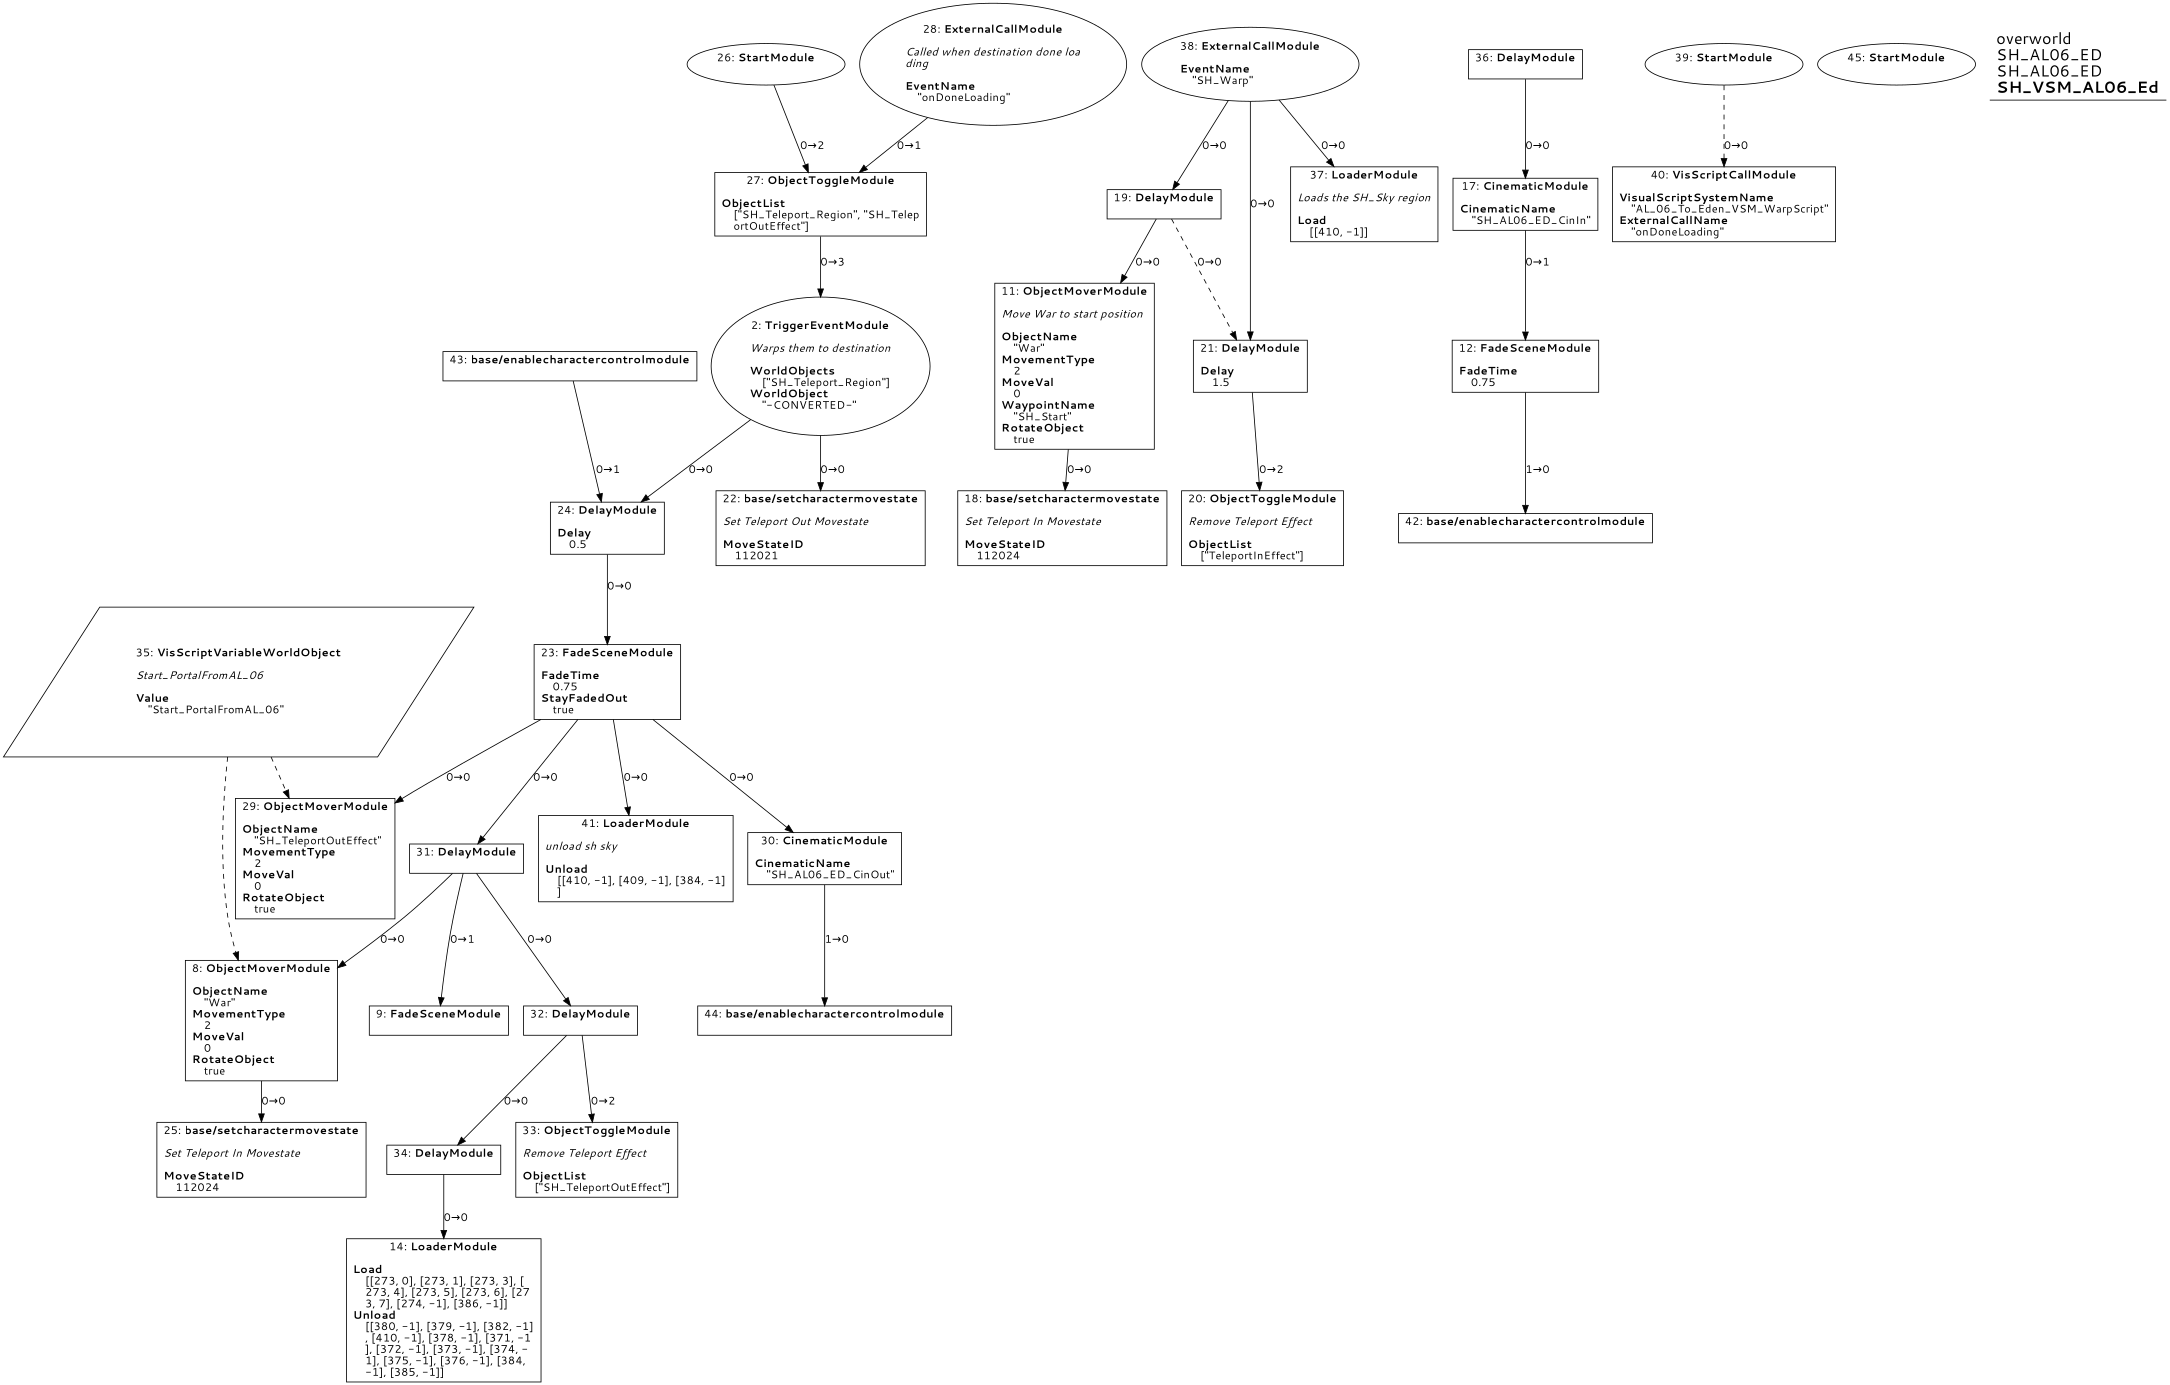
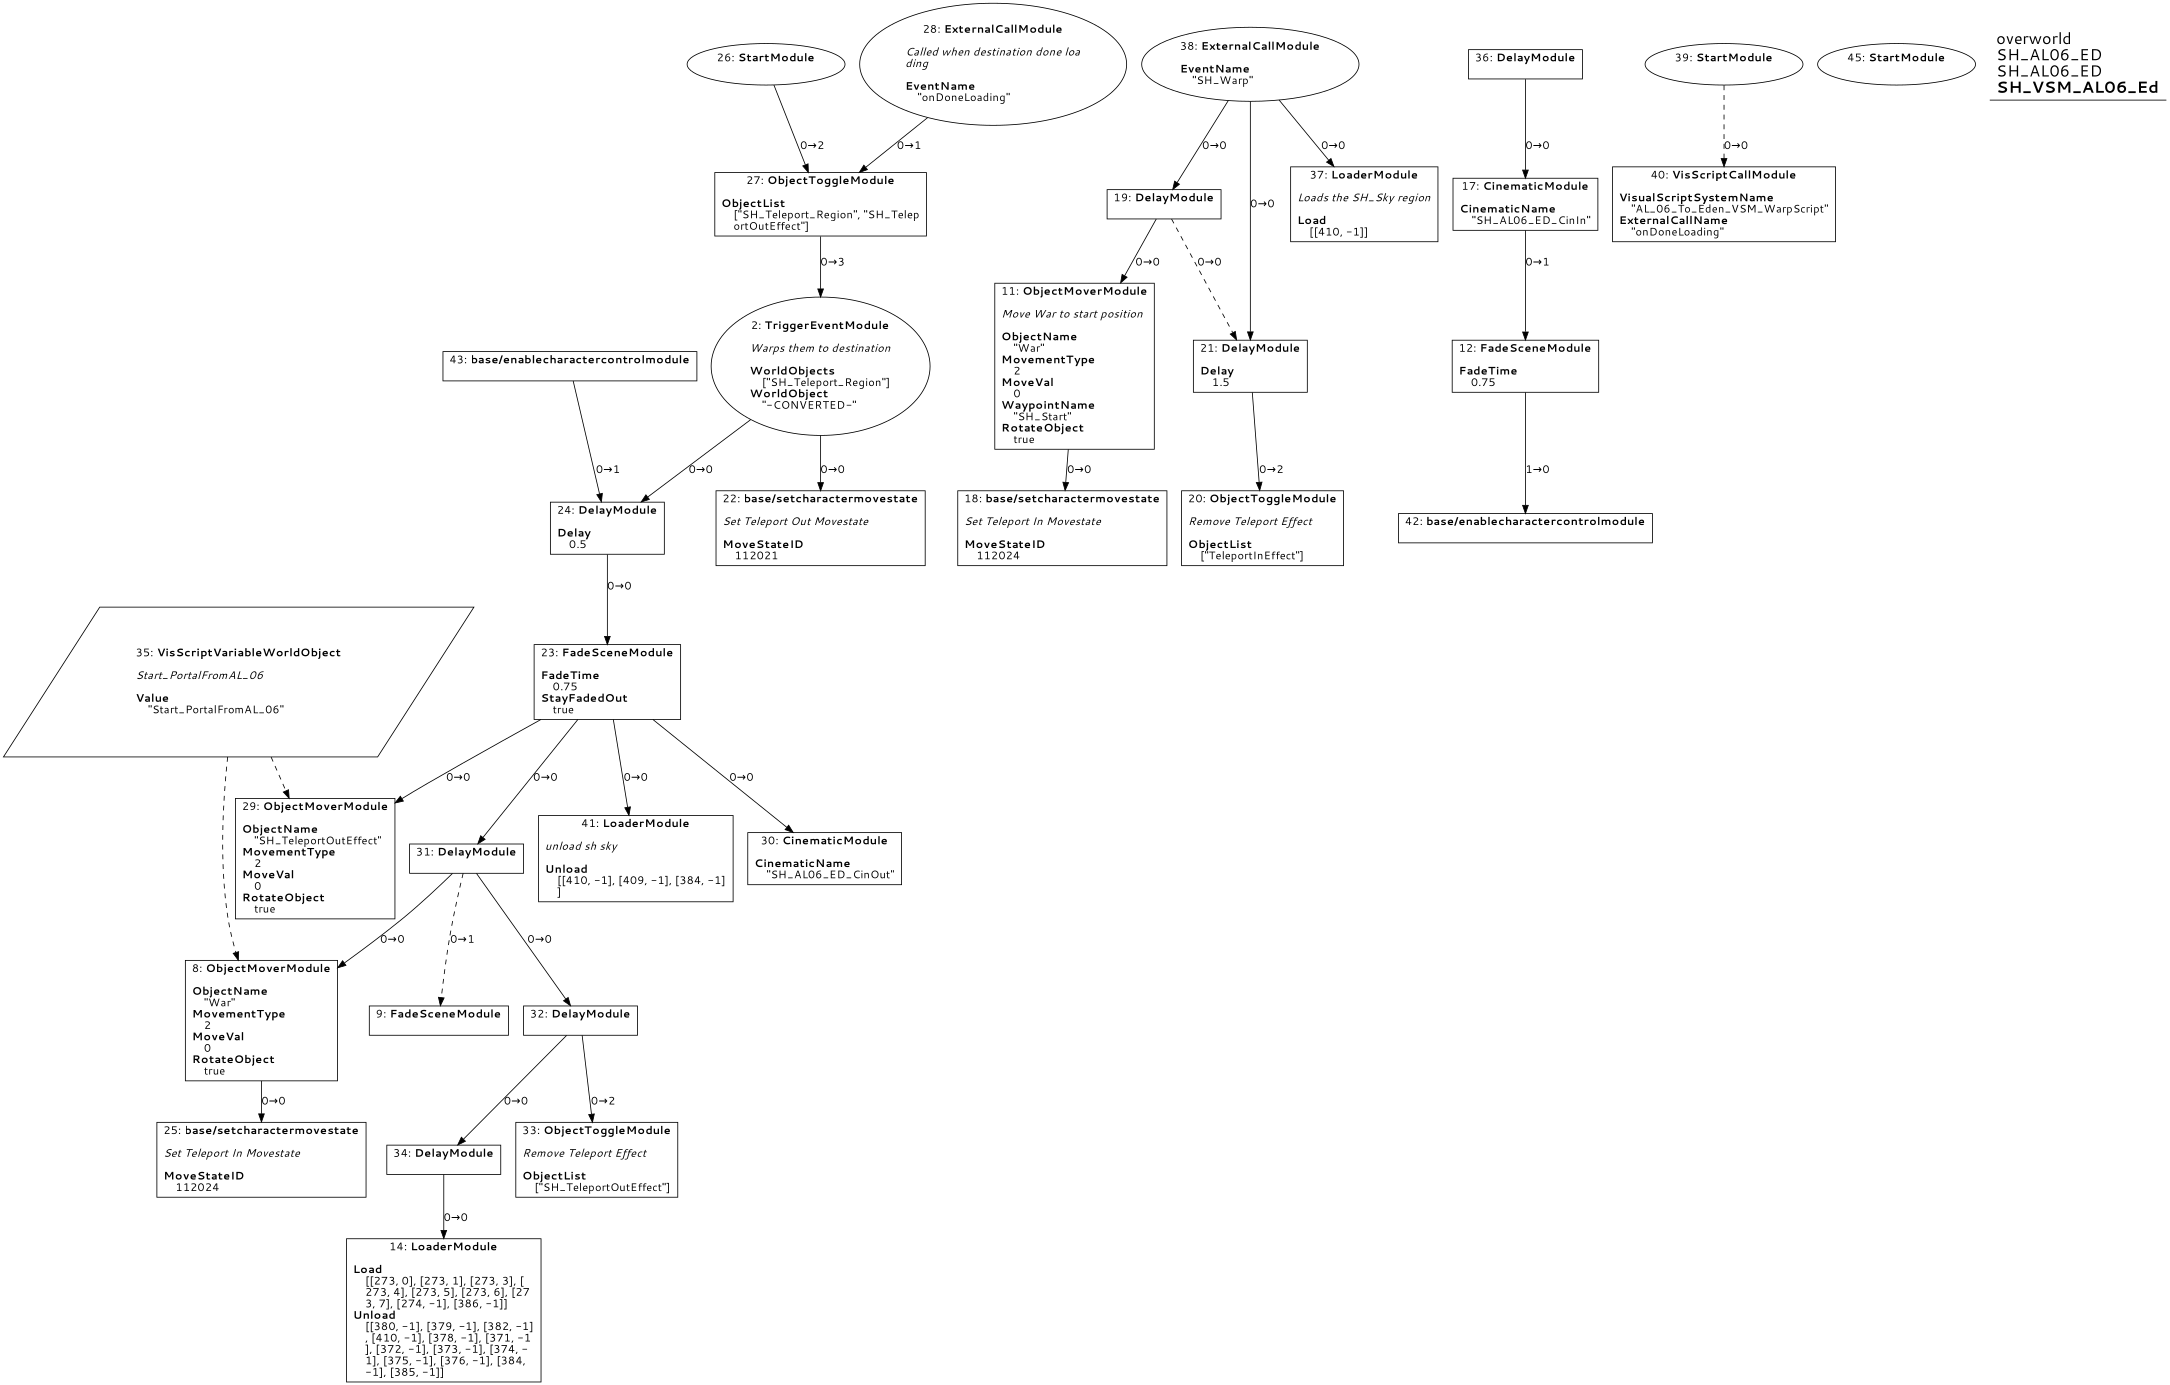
(450, 935) -> (450, 935)
(825, 1021) -> none
